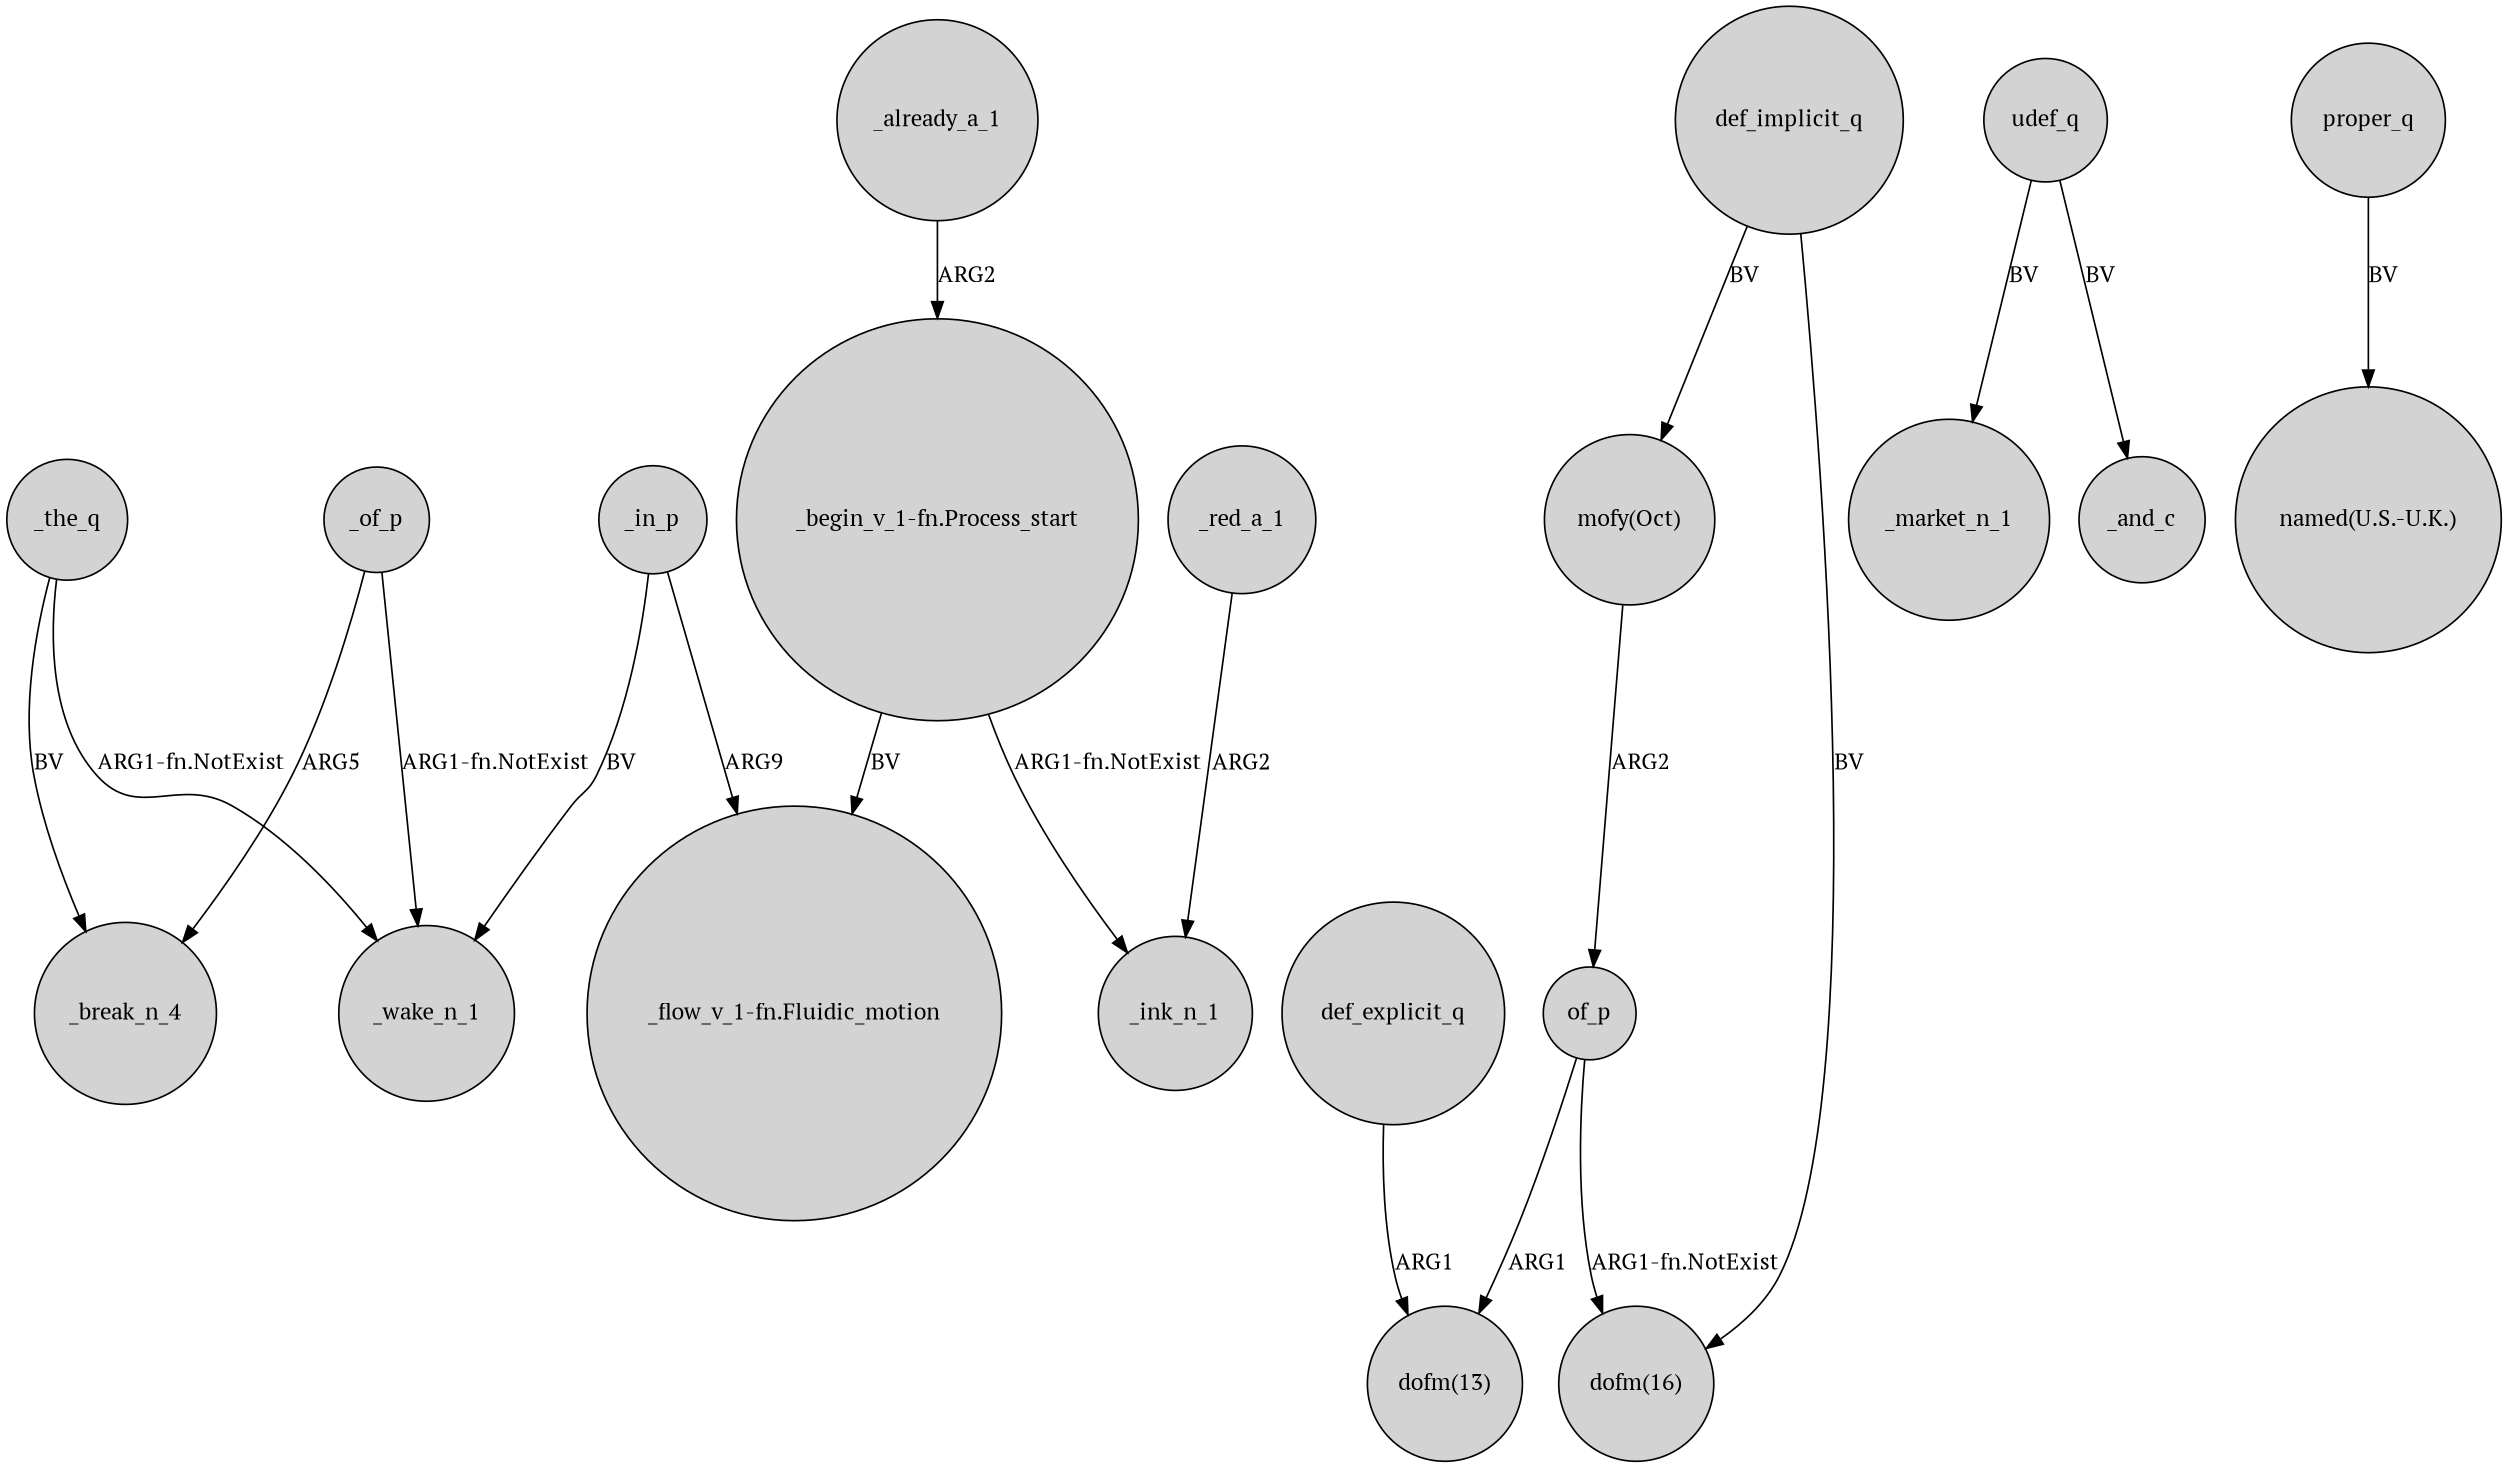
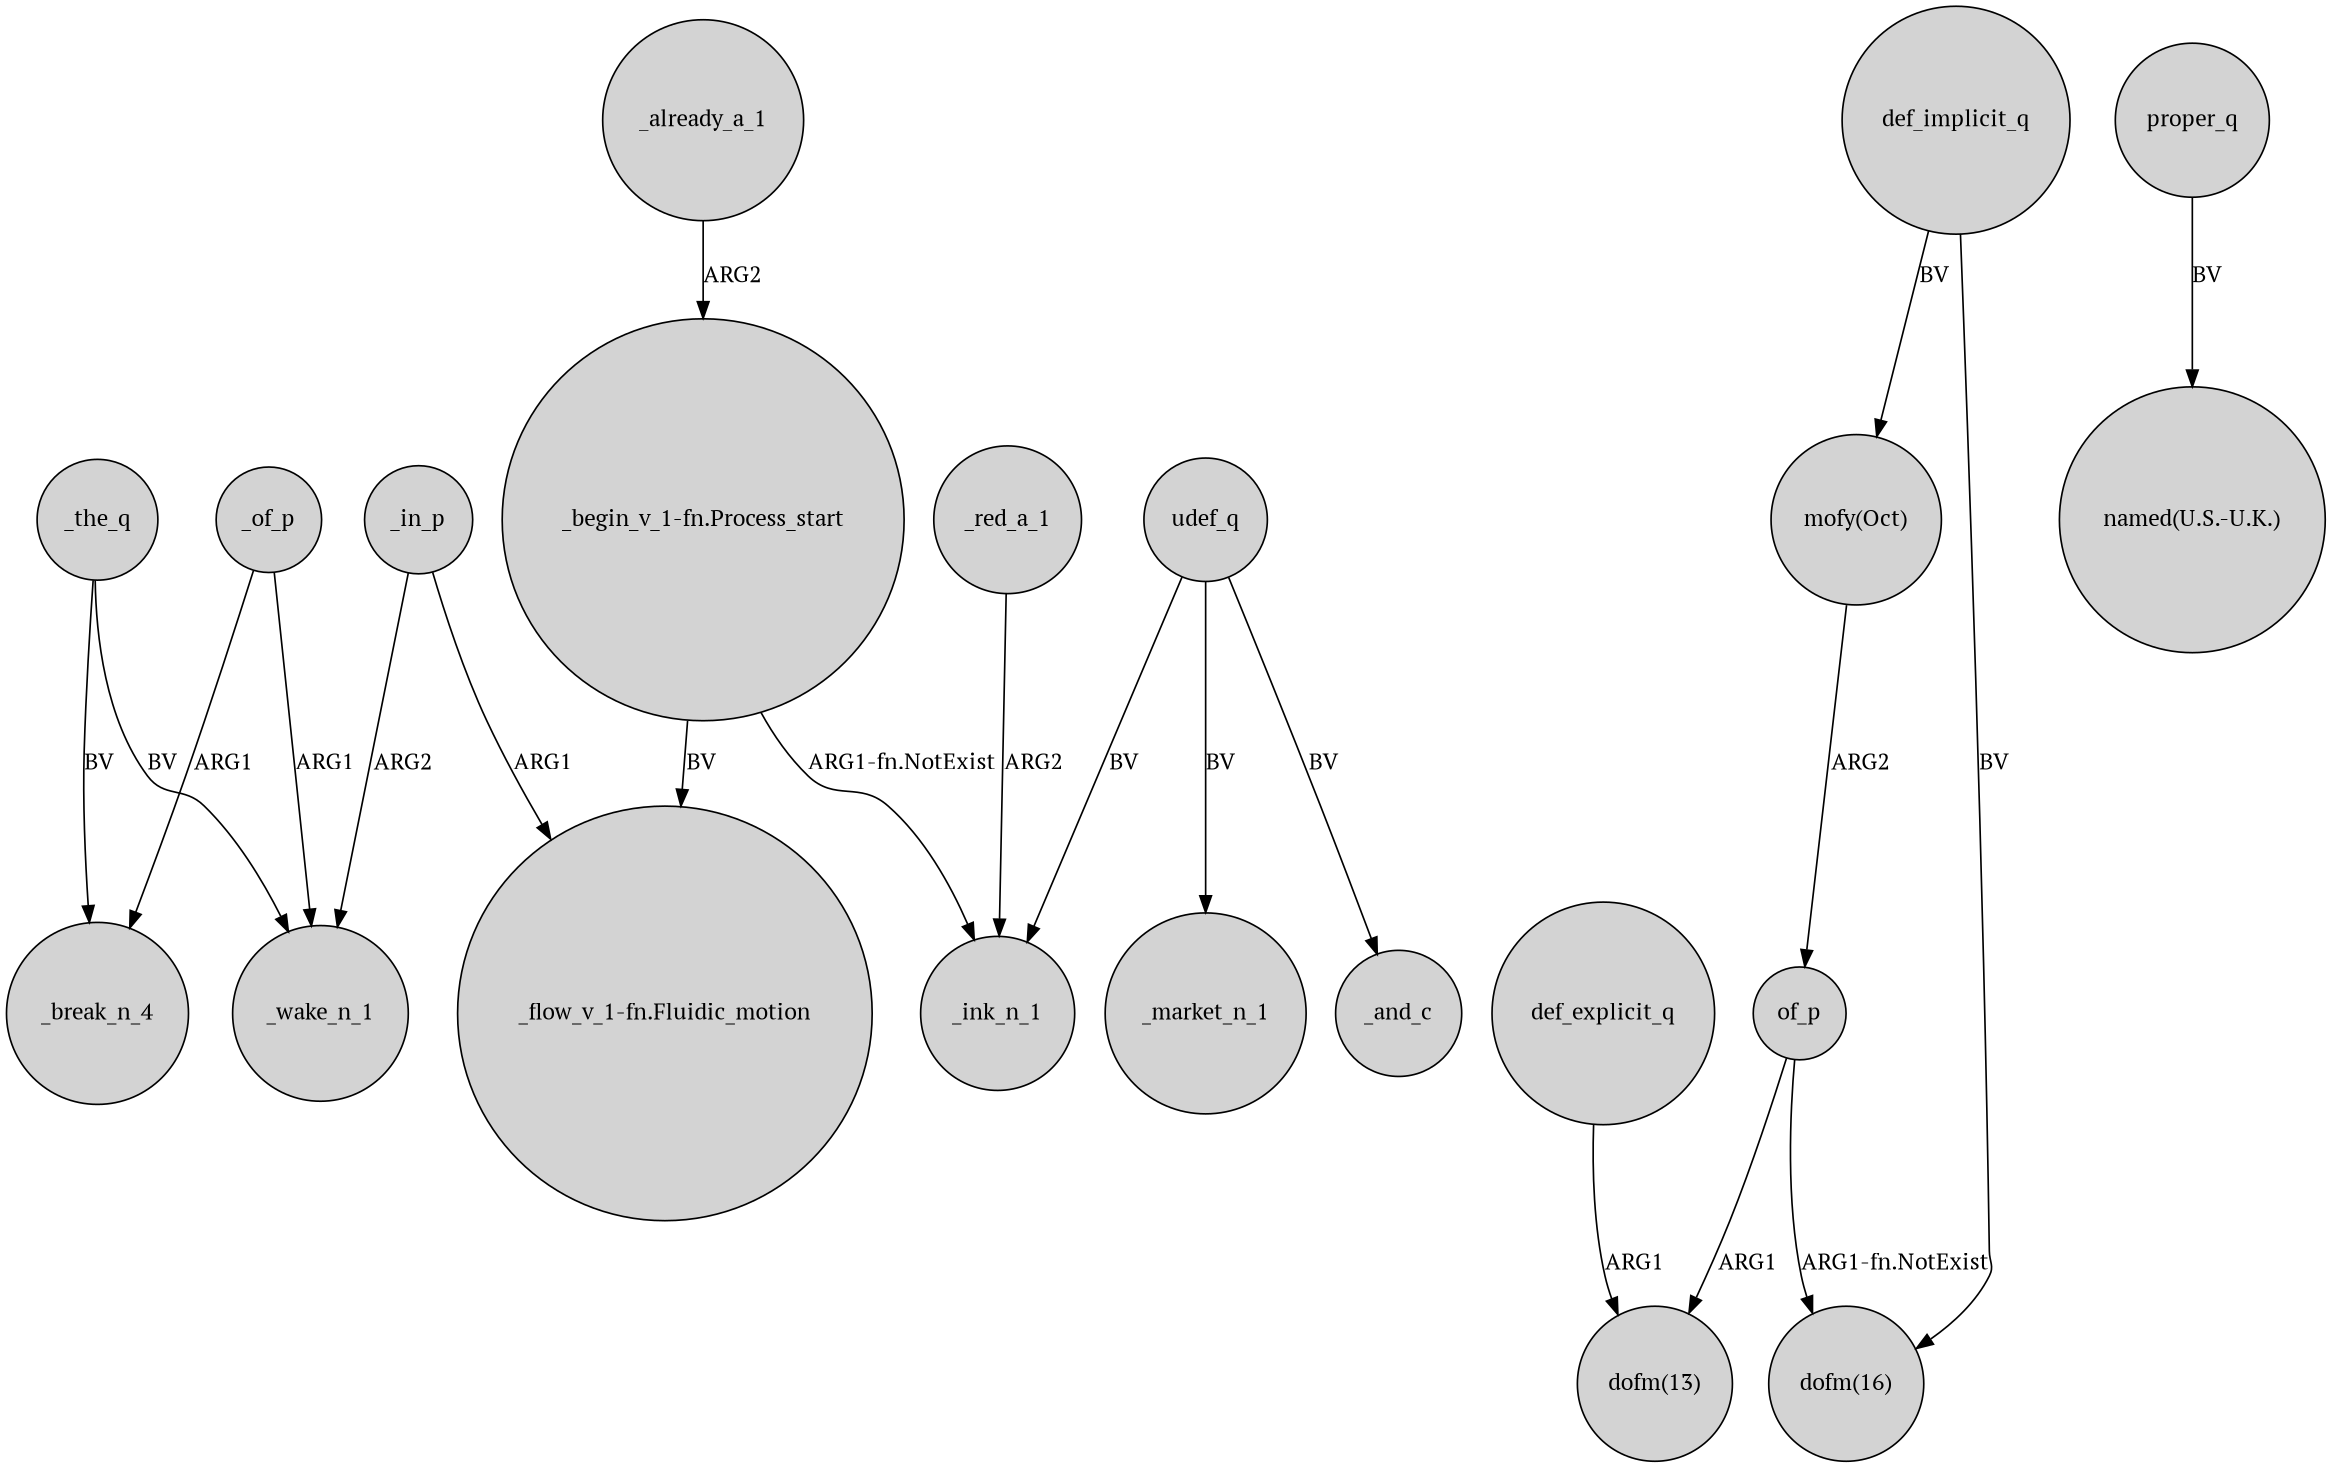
none -> (1108, 752)
(191, 763) -> (163, 763)
(332, 763) -> (224, 763)
(496, 763) -> (325, 763)
(622, 763) -> (404, 763)
(754, 763) -> (543, 763)
